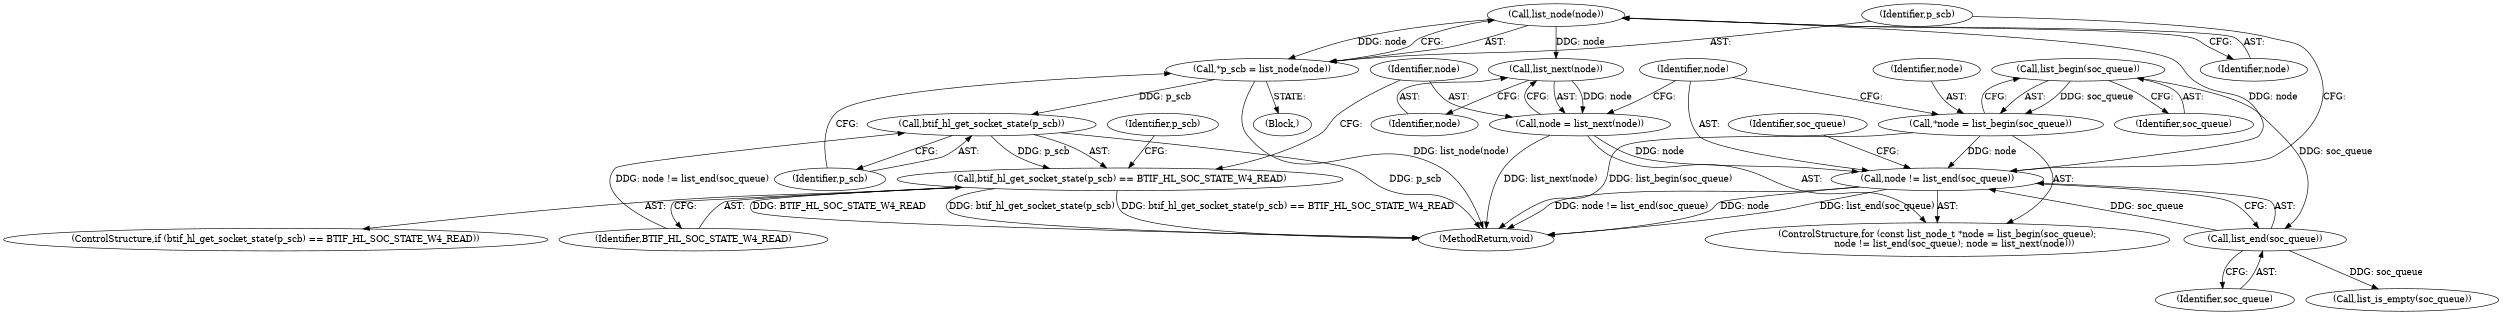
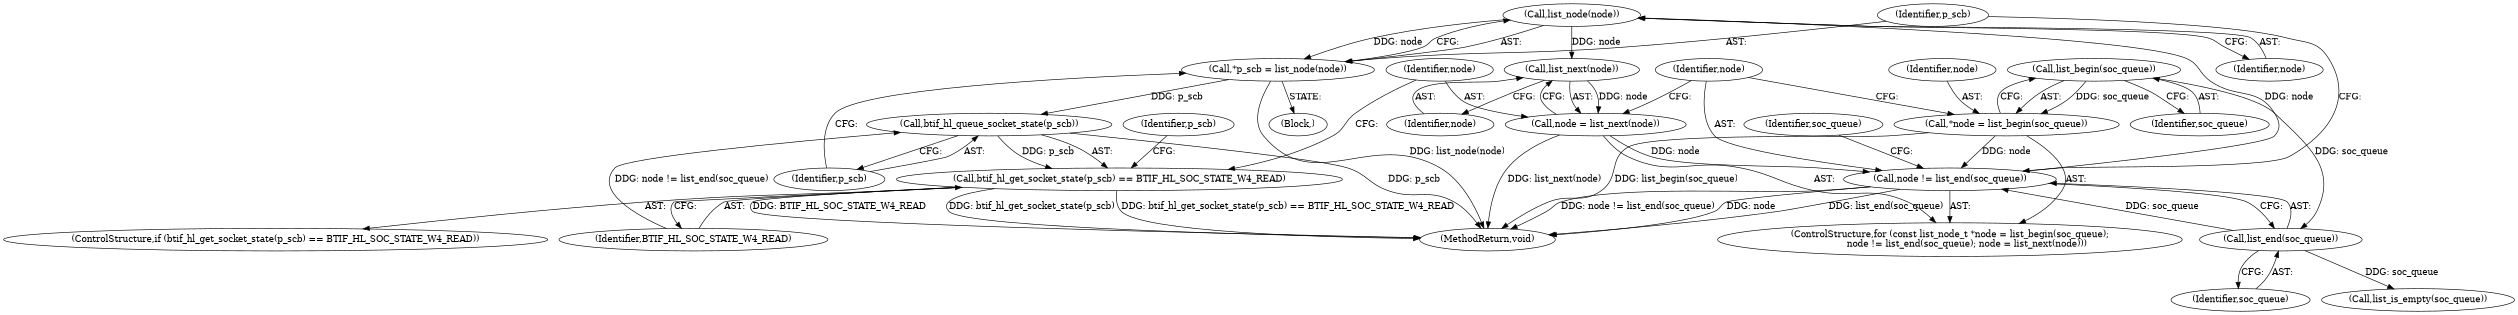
(982, 125) -> (989, 125)
